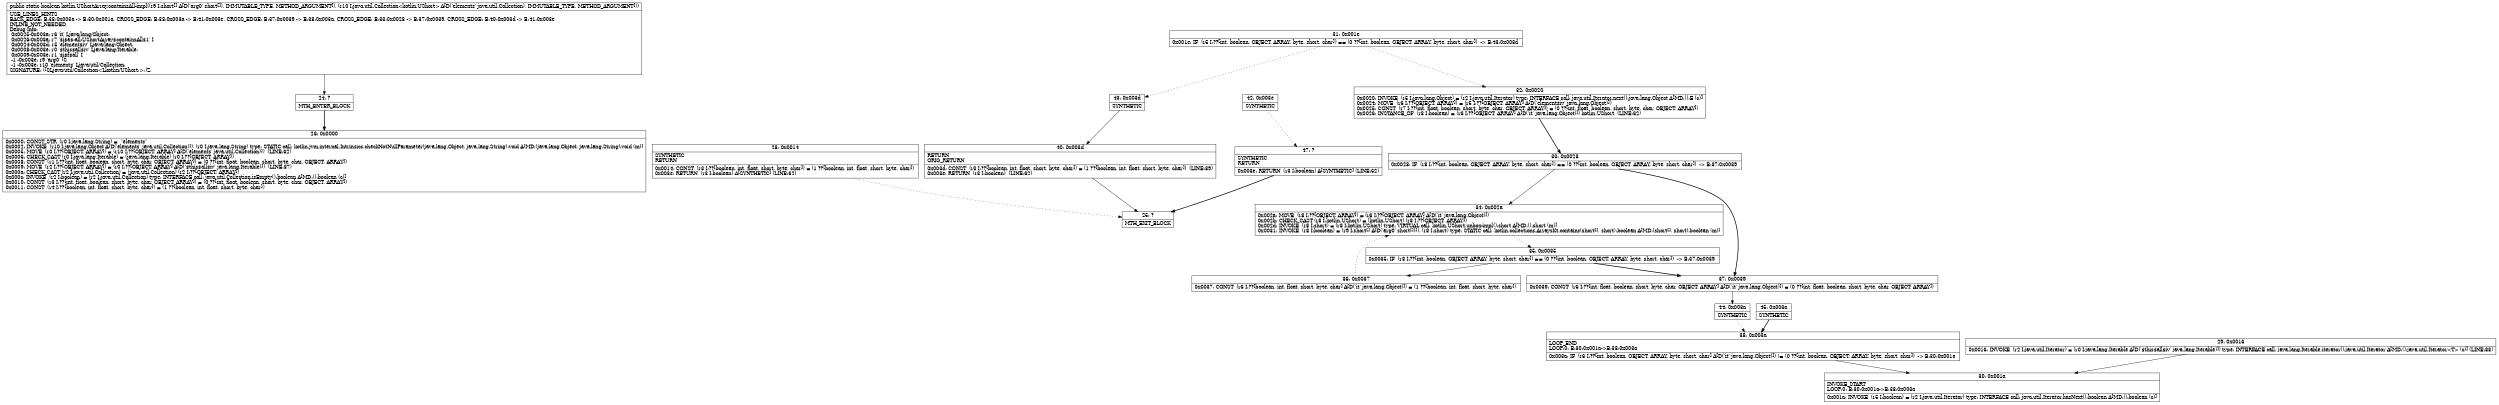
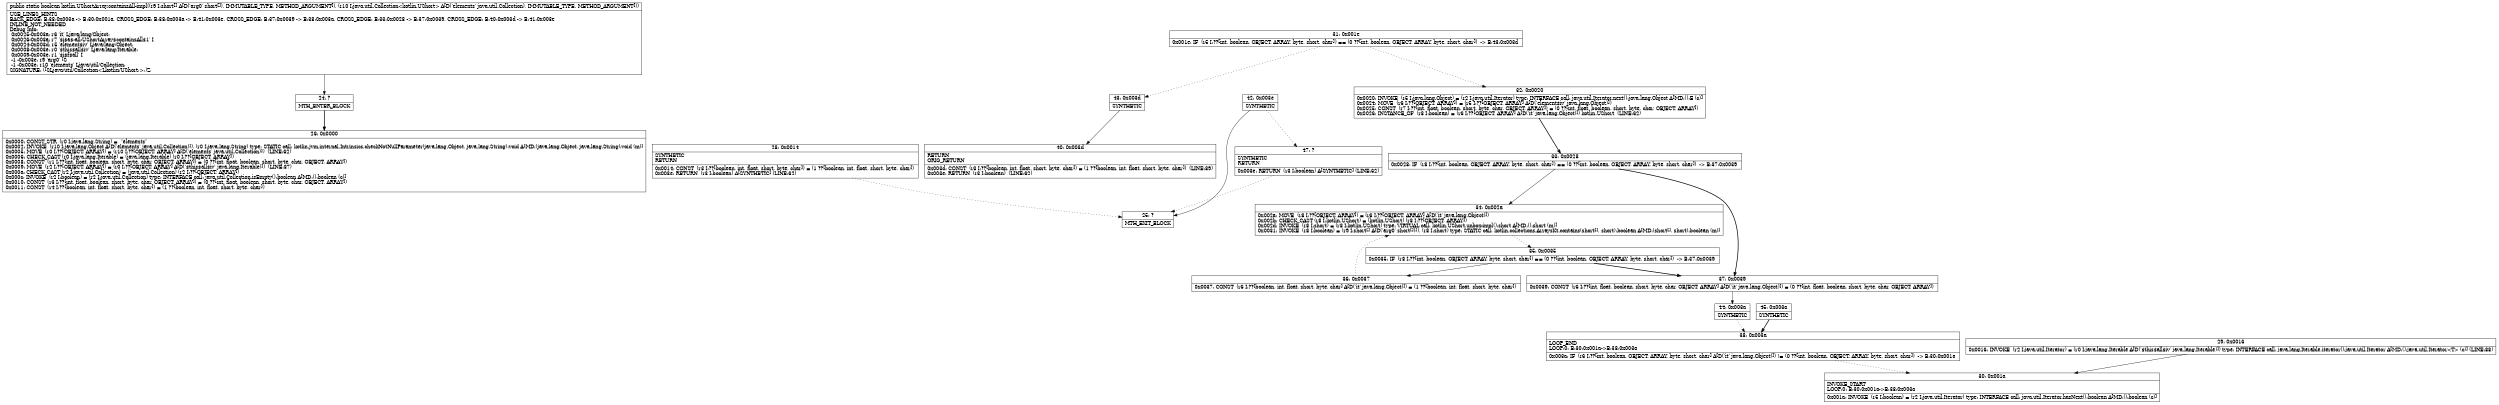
(1114, 194) -> (1227, 172)
(1224, 194) -> (1224, 194)
(1871, 367) -> (1871, 367)
